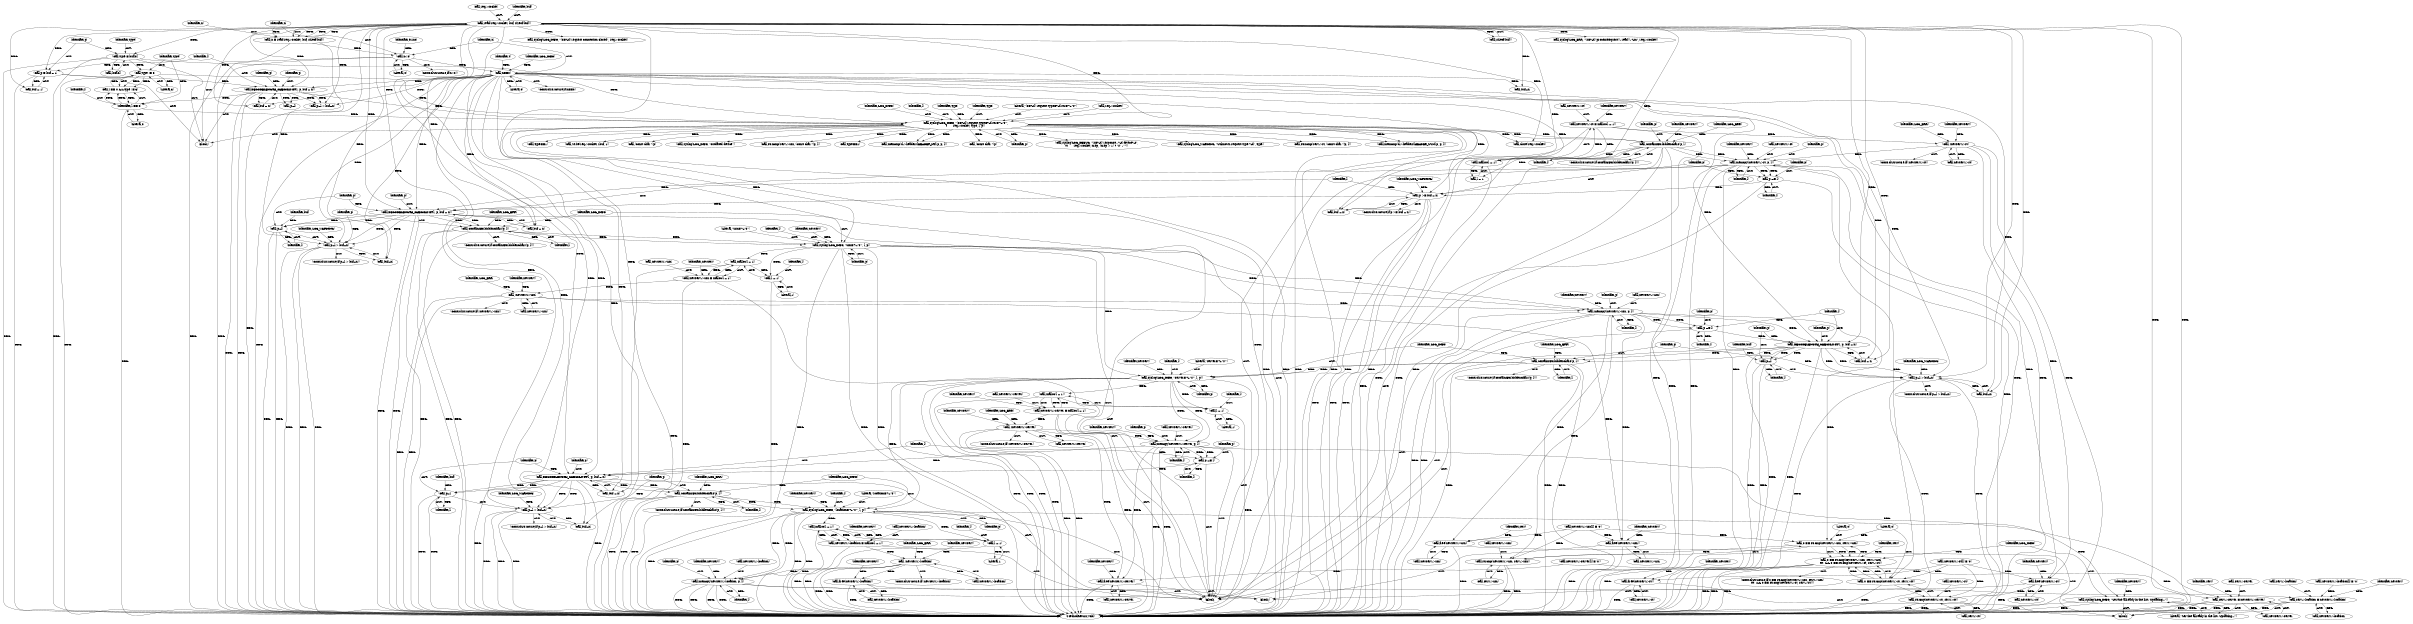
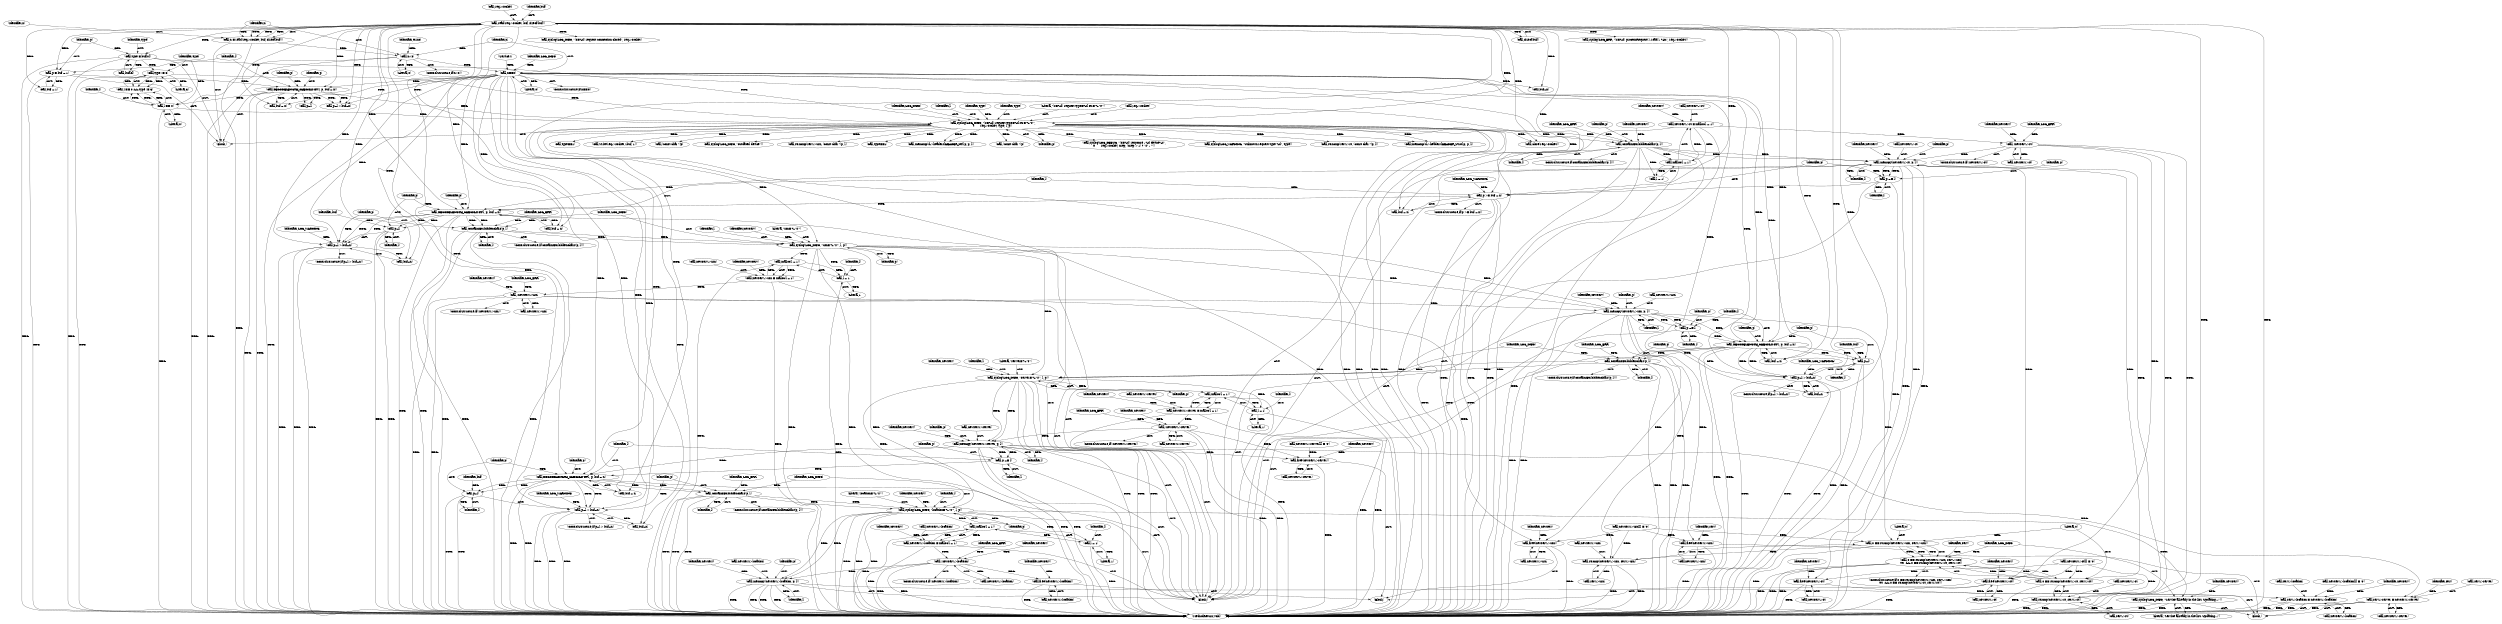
(503, 57) -> (505, 57)
(129, 106) -> (165, 106)
(1648, 106) -> (1732, 106)
(1905, 569) -> none
